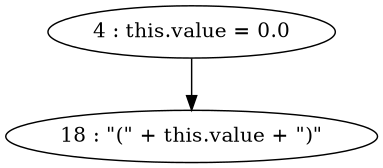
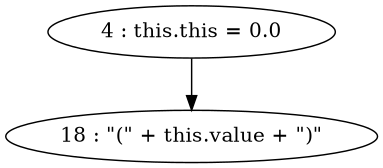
(192, 32) -> (192, 32)
